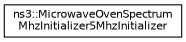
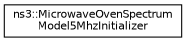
(93, 21) -> (93, 21)
